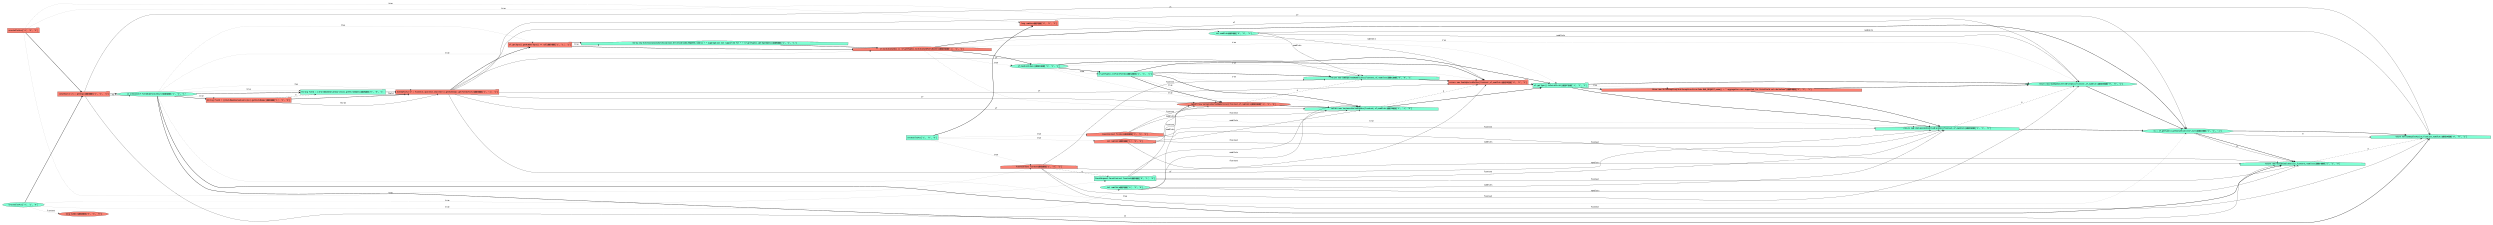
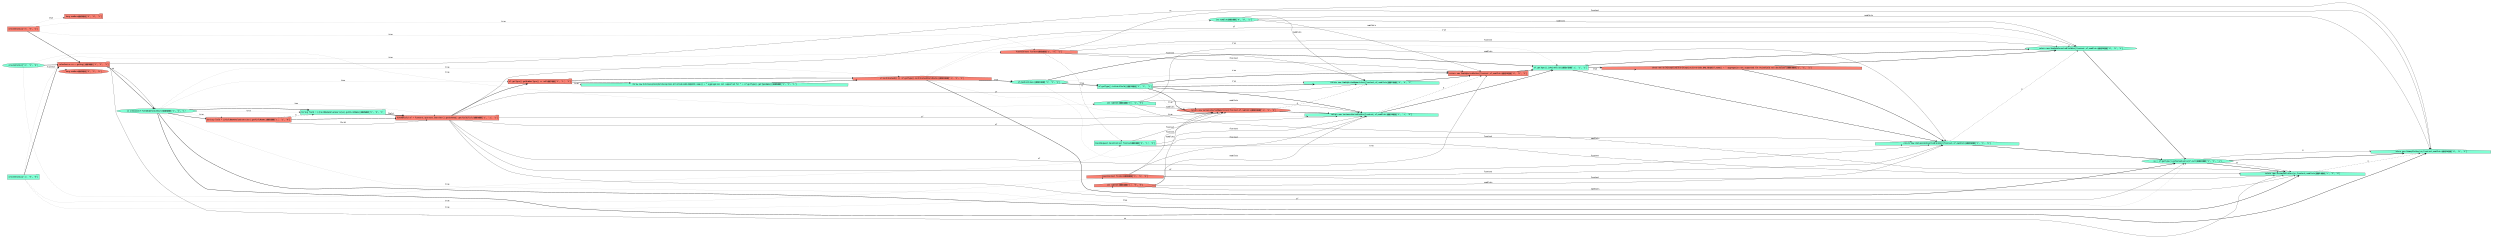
(993, 89) -> (40, 121)
(1125, 187) -> (1125, 103)
